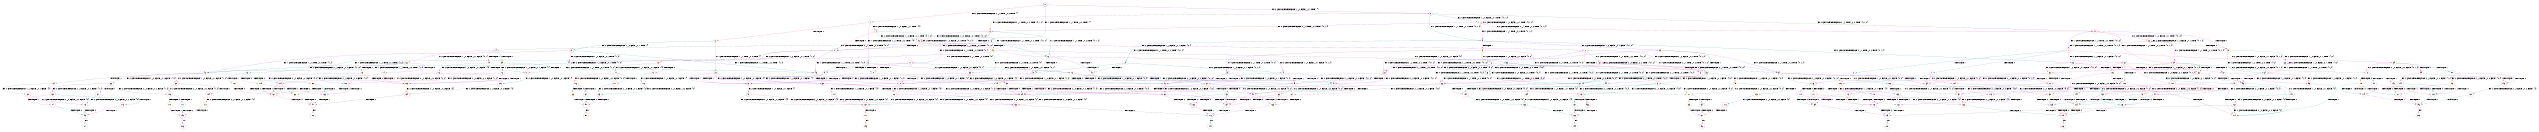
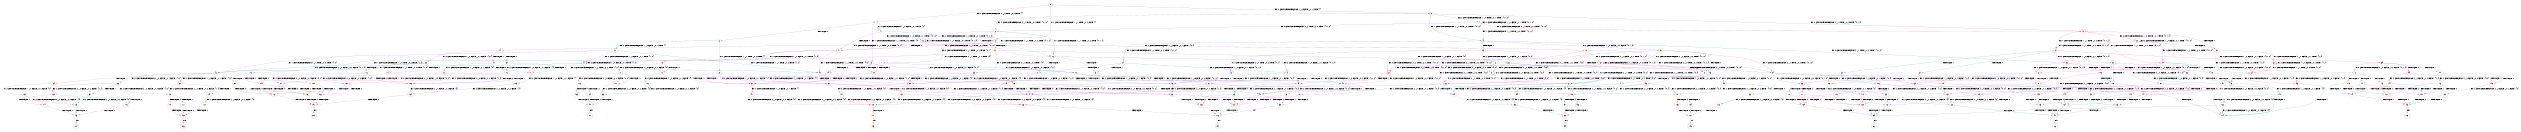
(1251, 110) -> (1254, 110)
